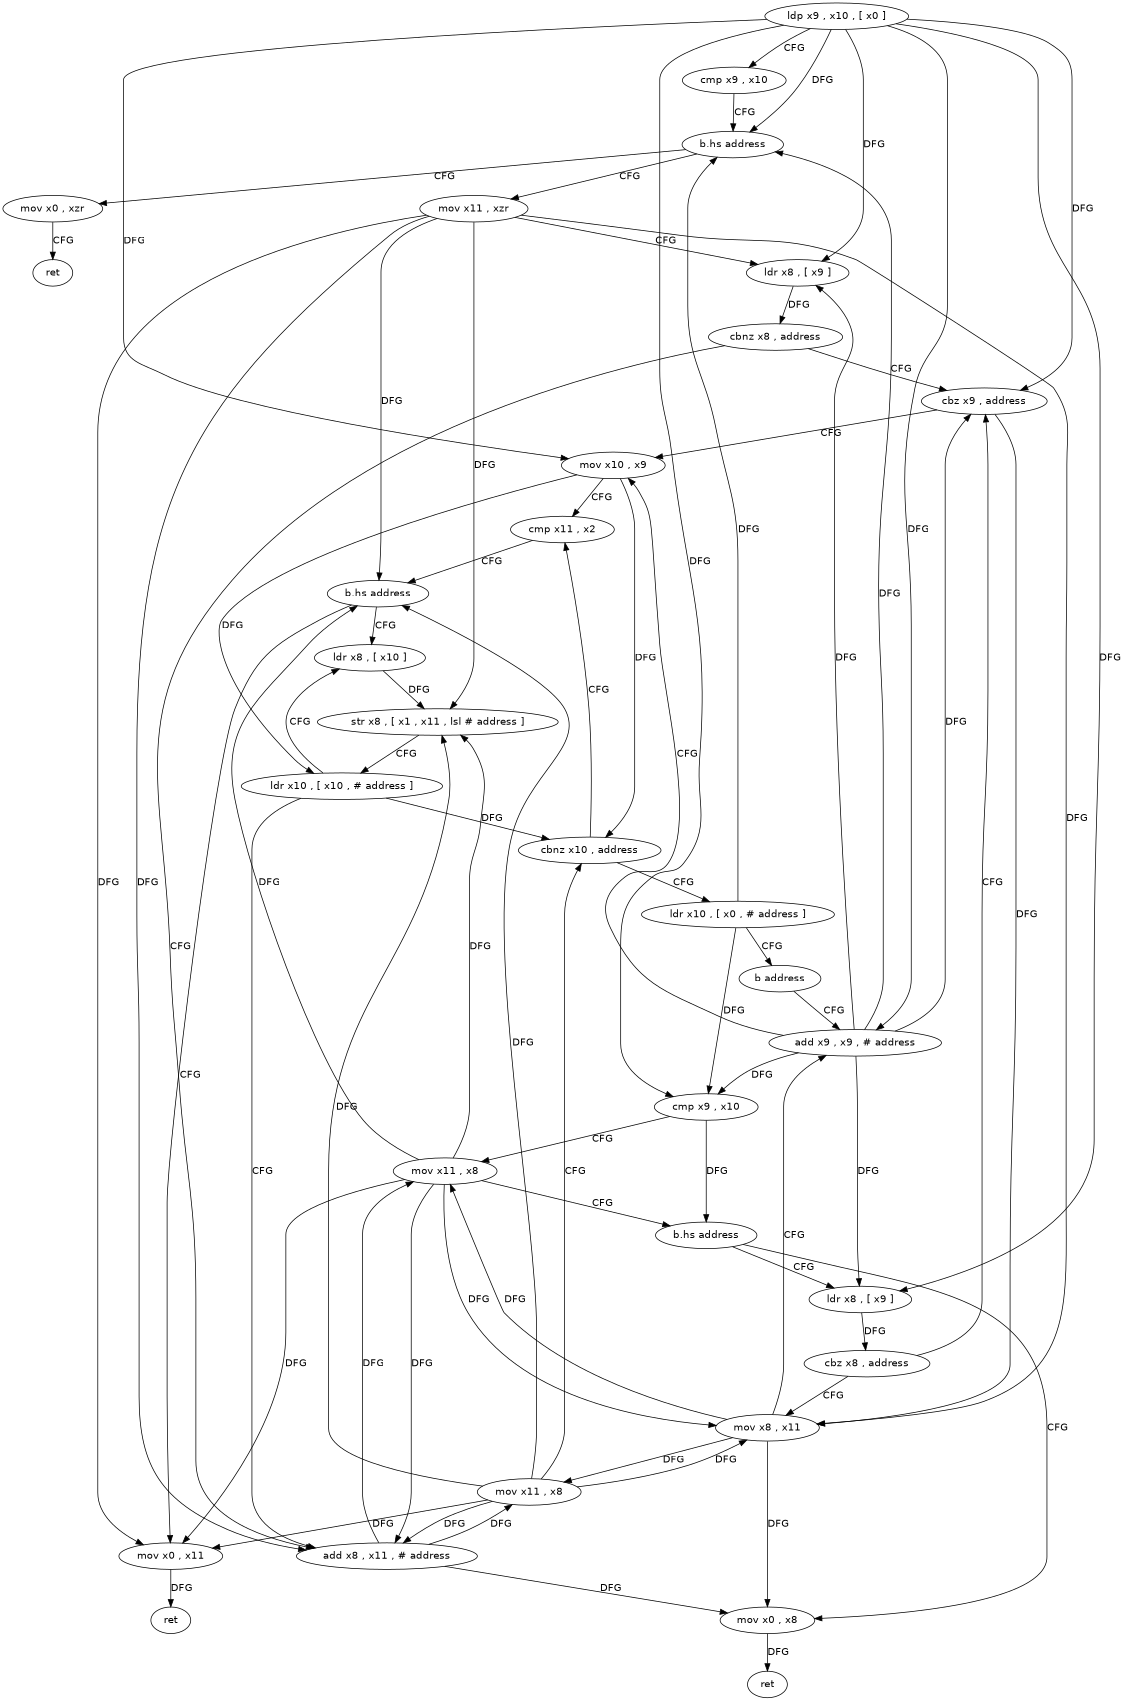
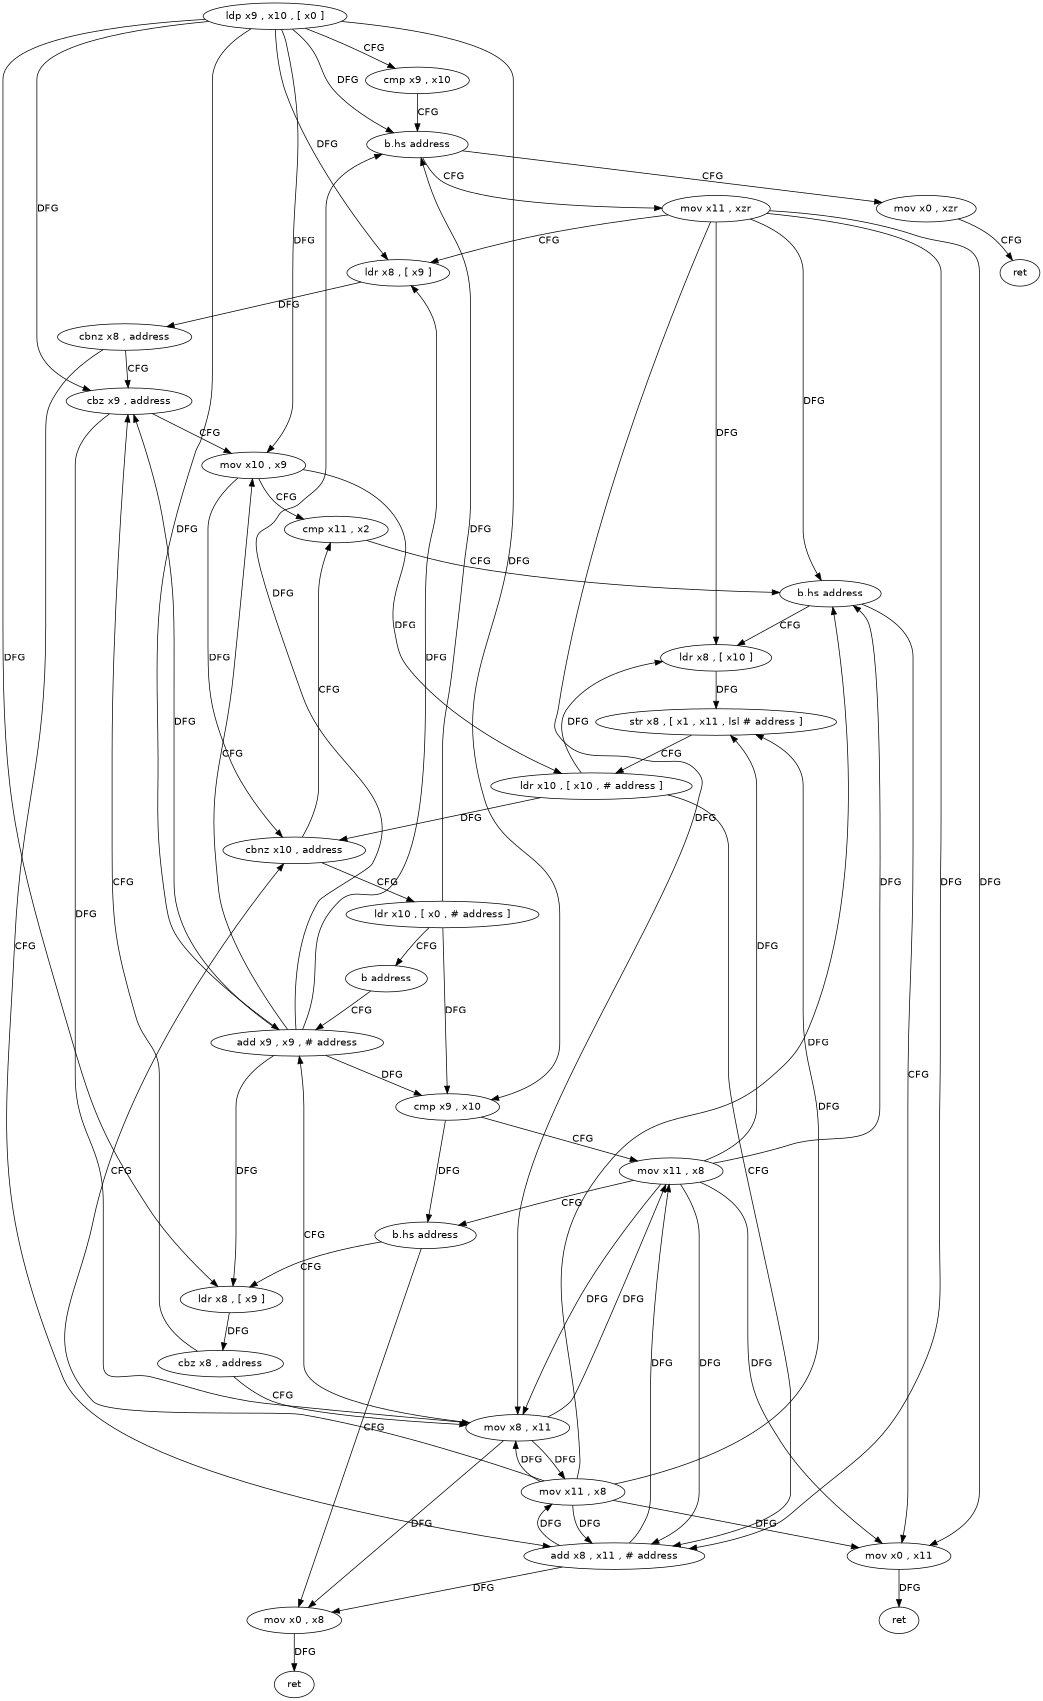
(474, 465) -> (716, 430)
(300, 722) -> (578, 722)
